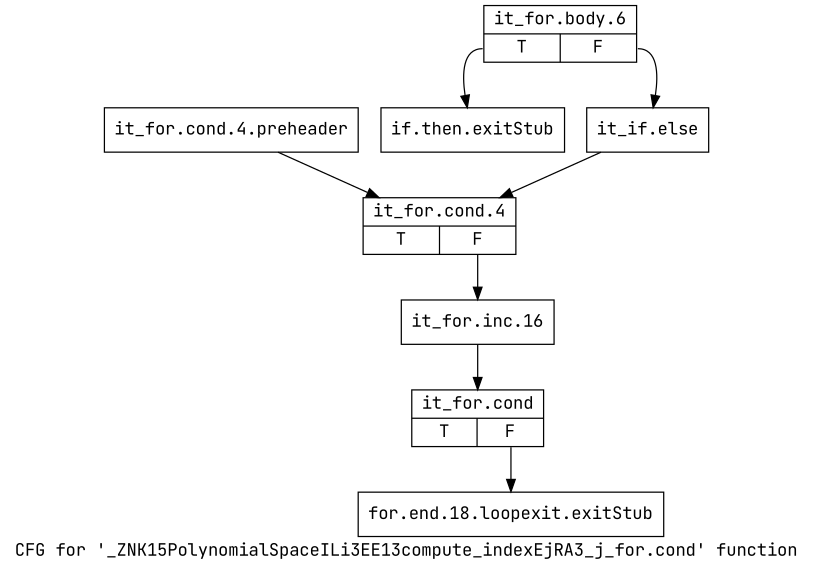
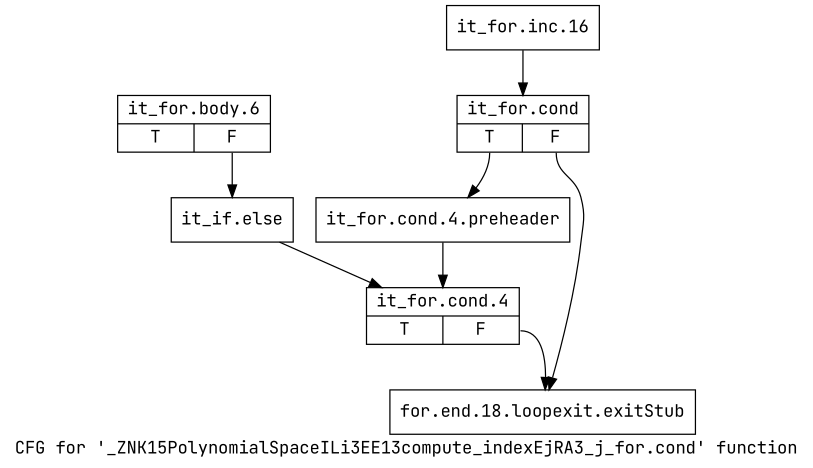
(473, 130) -> none
none -> (486, 171)
(478, 271) -> (542, 348)
